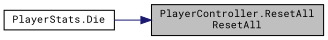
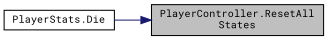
(238, 20) -> (238, 20)
